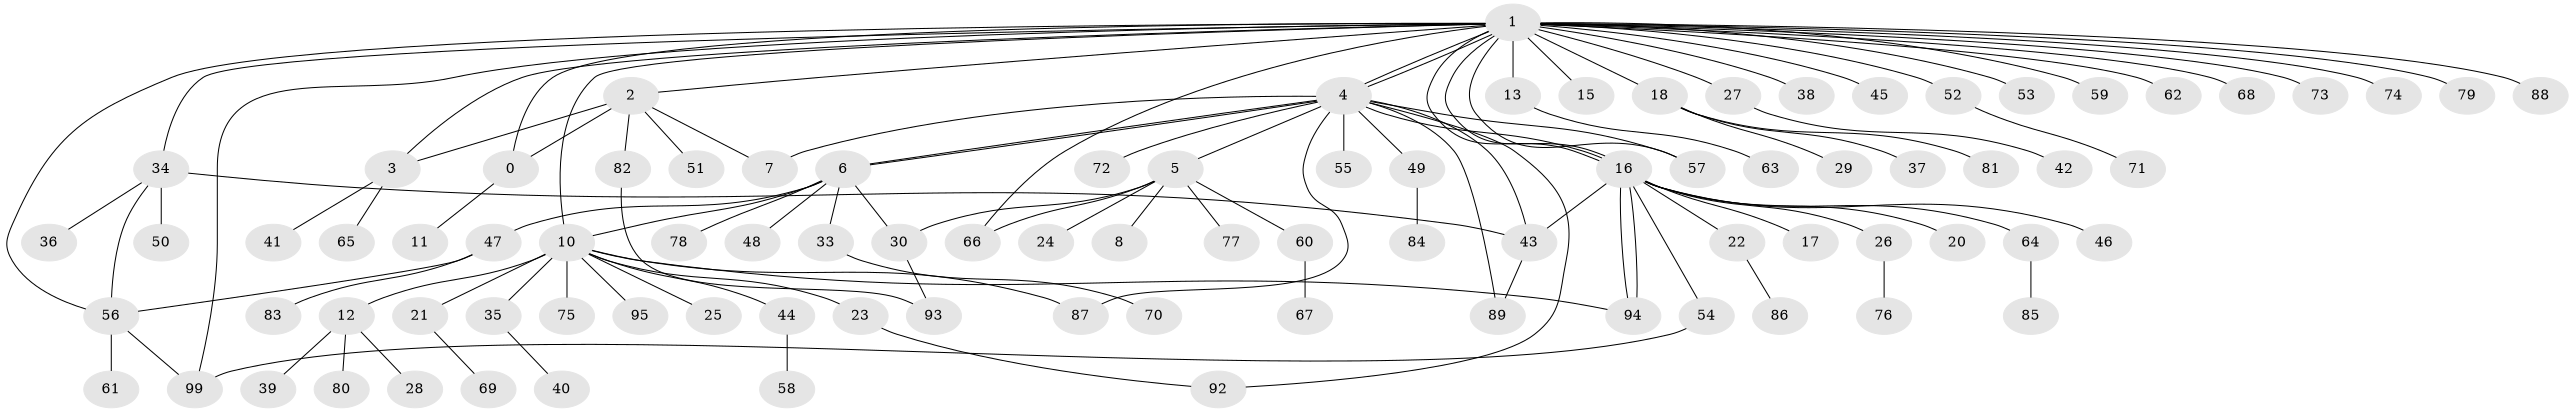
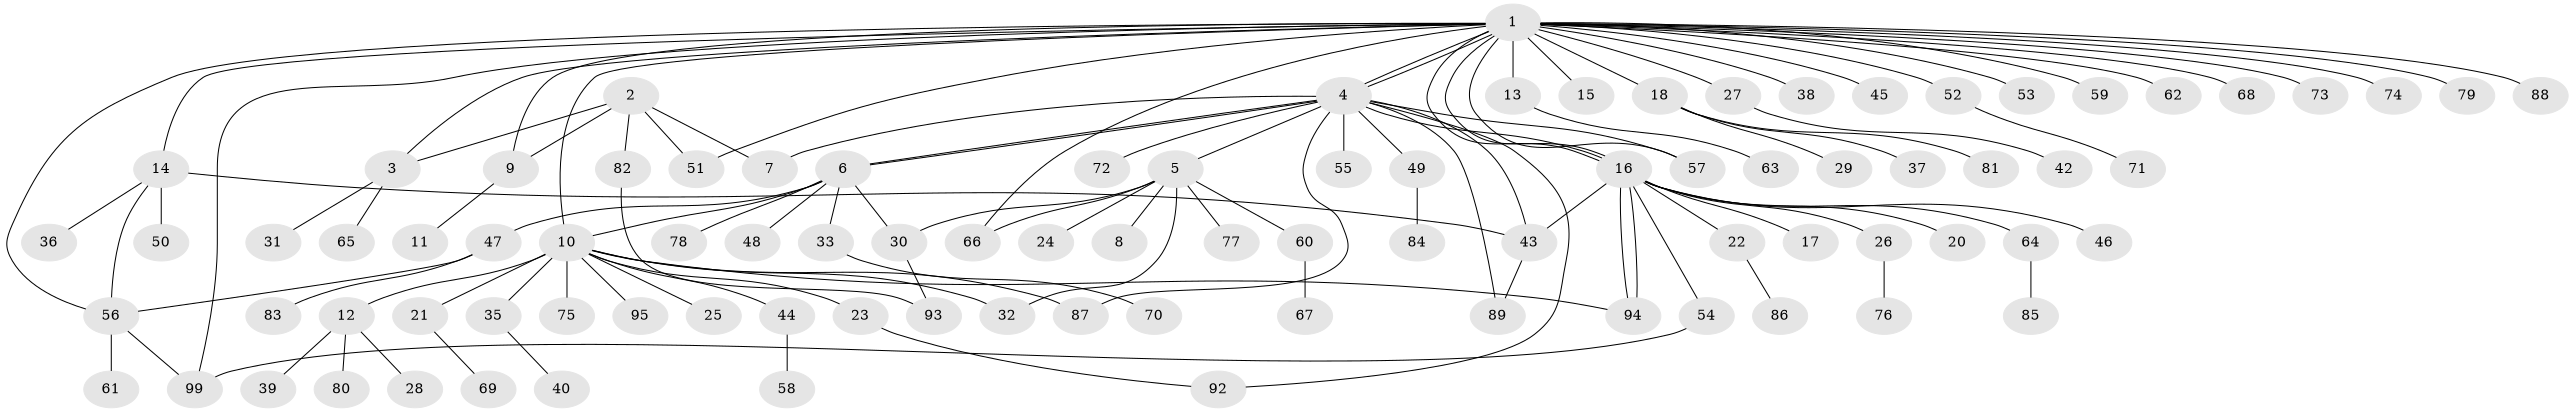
(1072, 57) -> (1096, 61)
(161, 169) -> (161, 169)
(511, 169) -> (511, 169)
(273, 243) -> (273, 243)
none -> (1007, 316)
